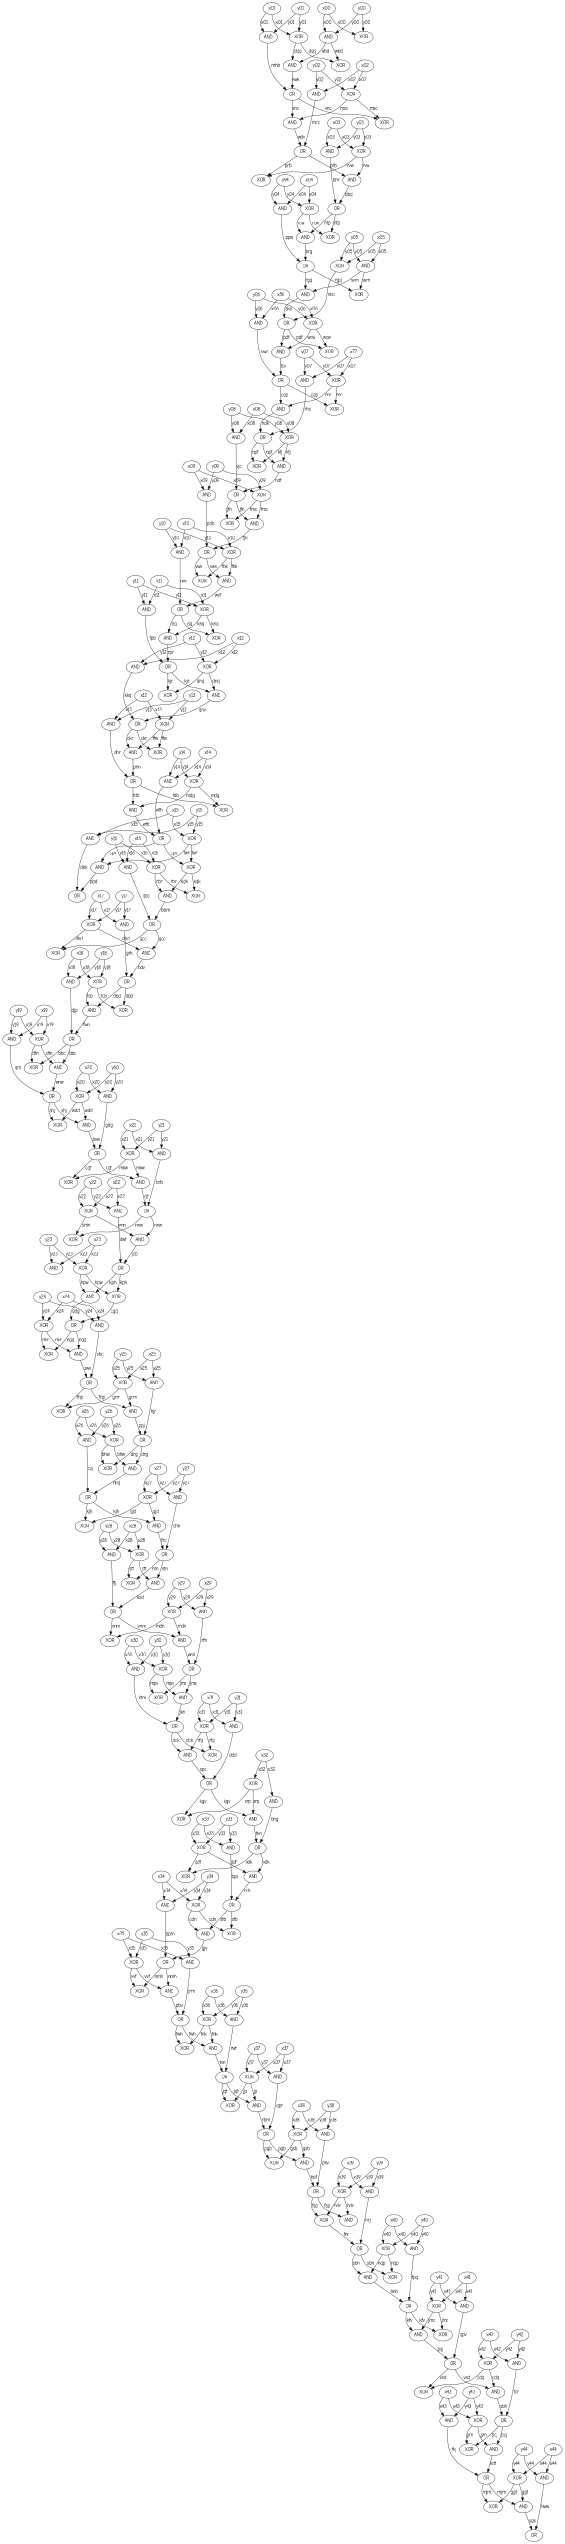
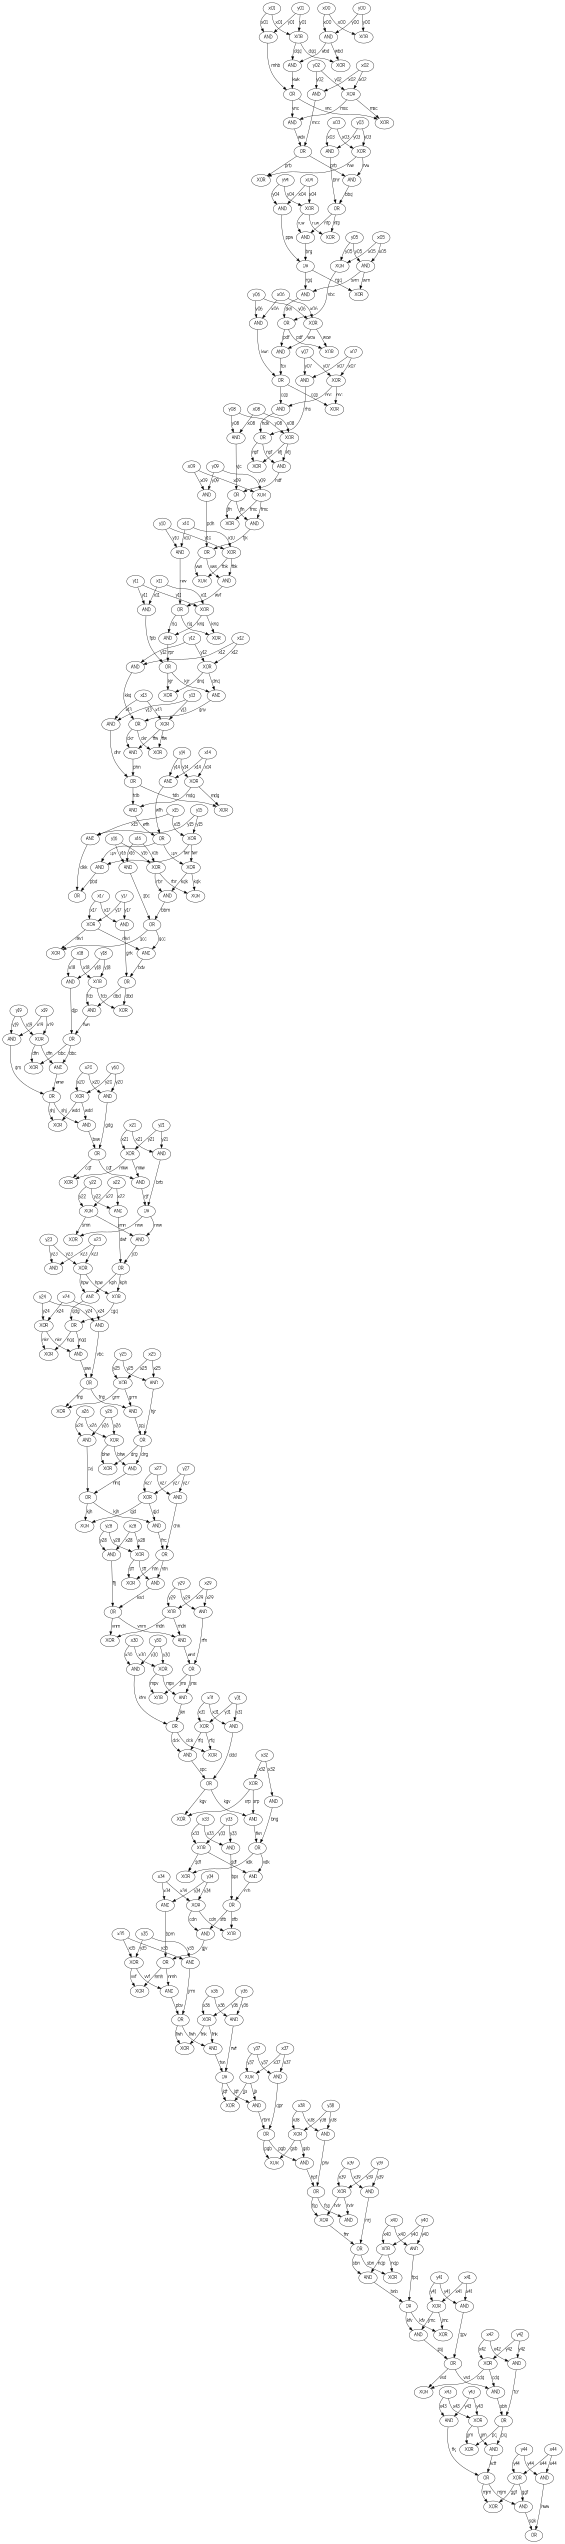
(281, 295) -> (281, 295)
(354, 352) -> (354, 352)
